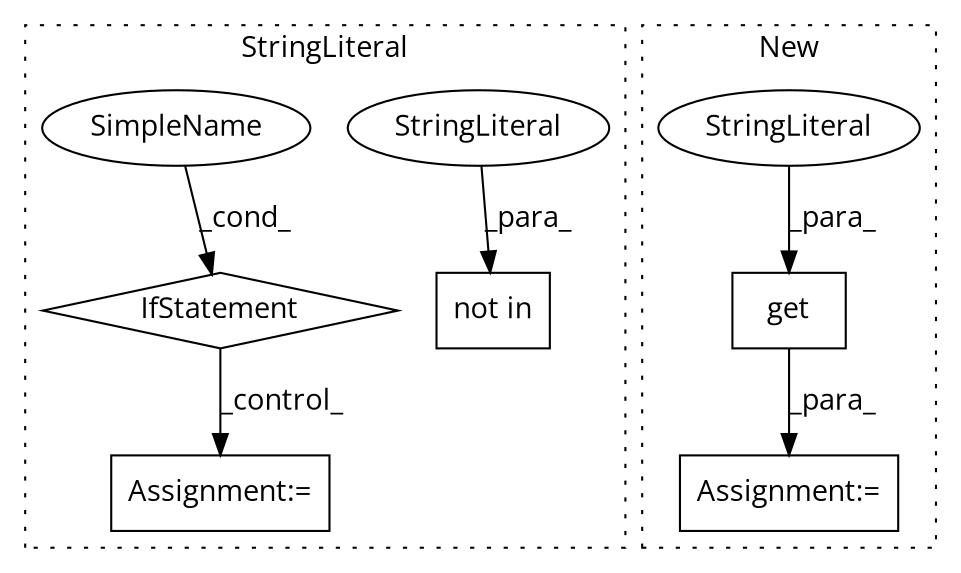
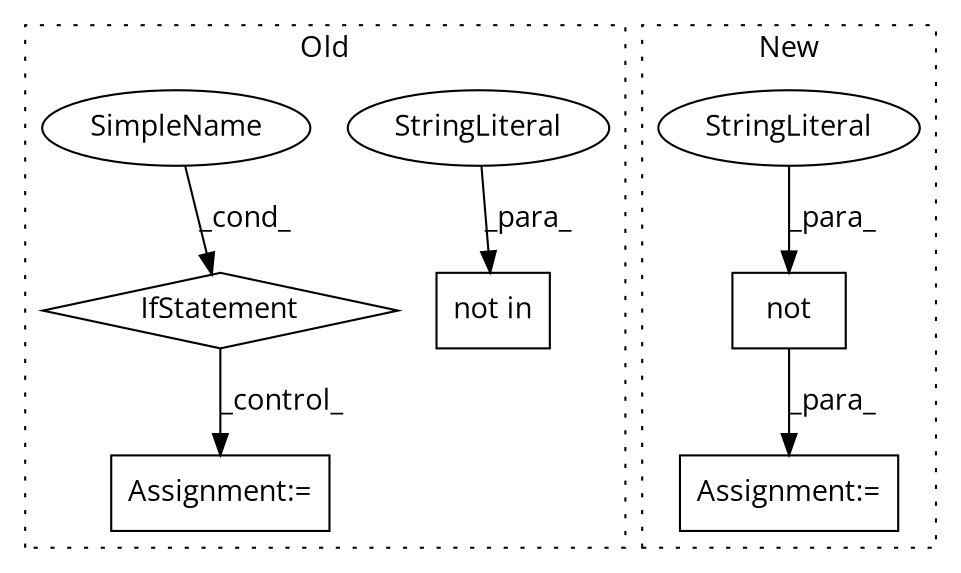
(325, 49) -> (325, 49)
(789, 311) -> (789, 311)
